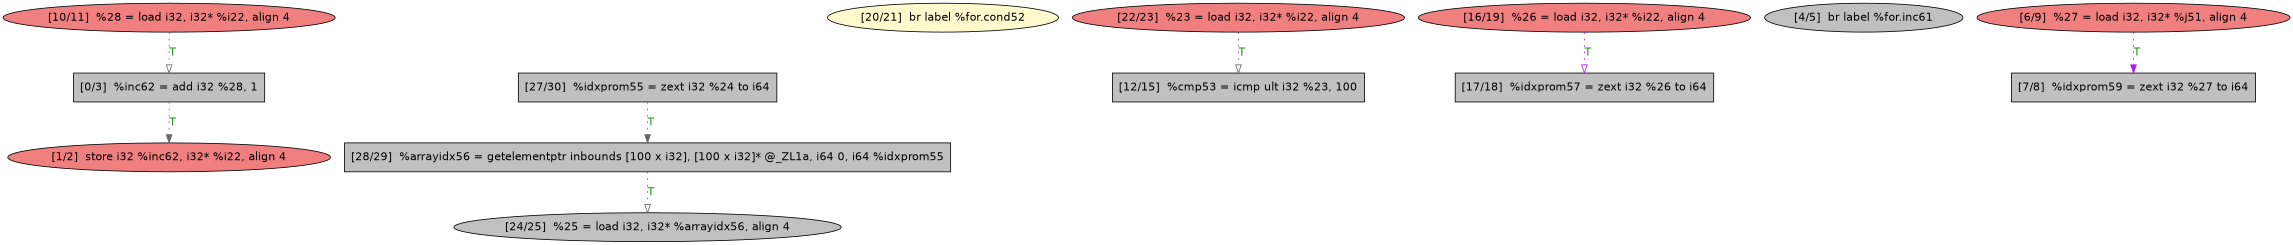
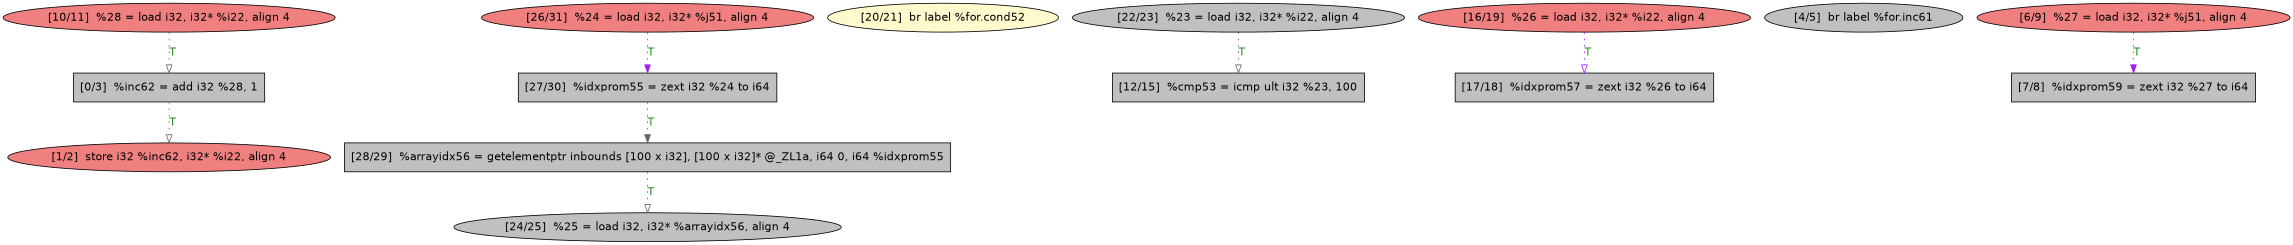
none -> (648, 18)
(1238, 18) -> (1238, 18)
(169, 118) -> (169, 118)
